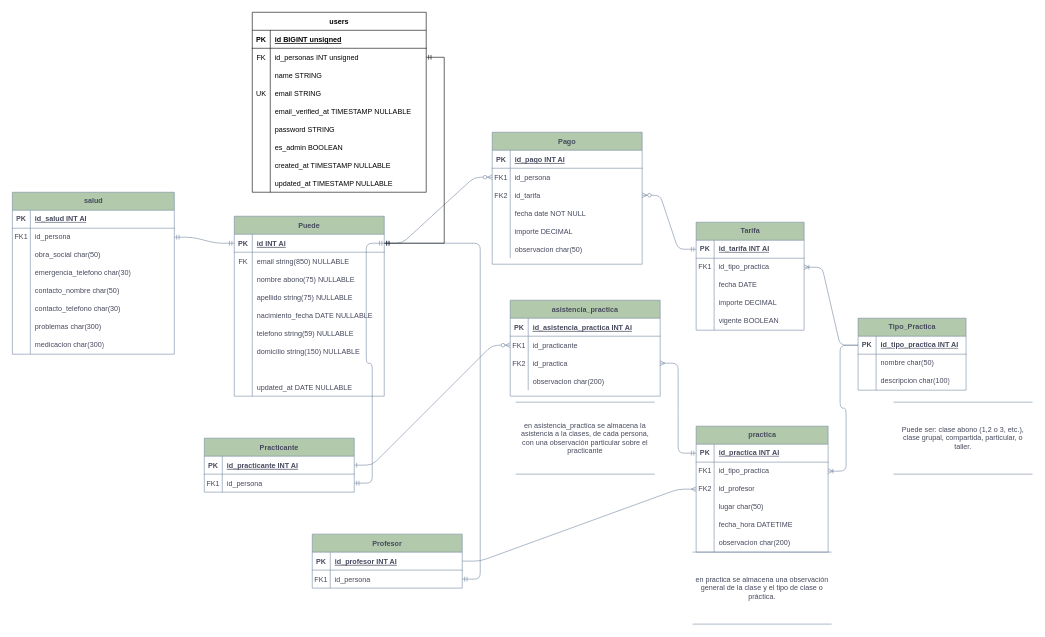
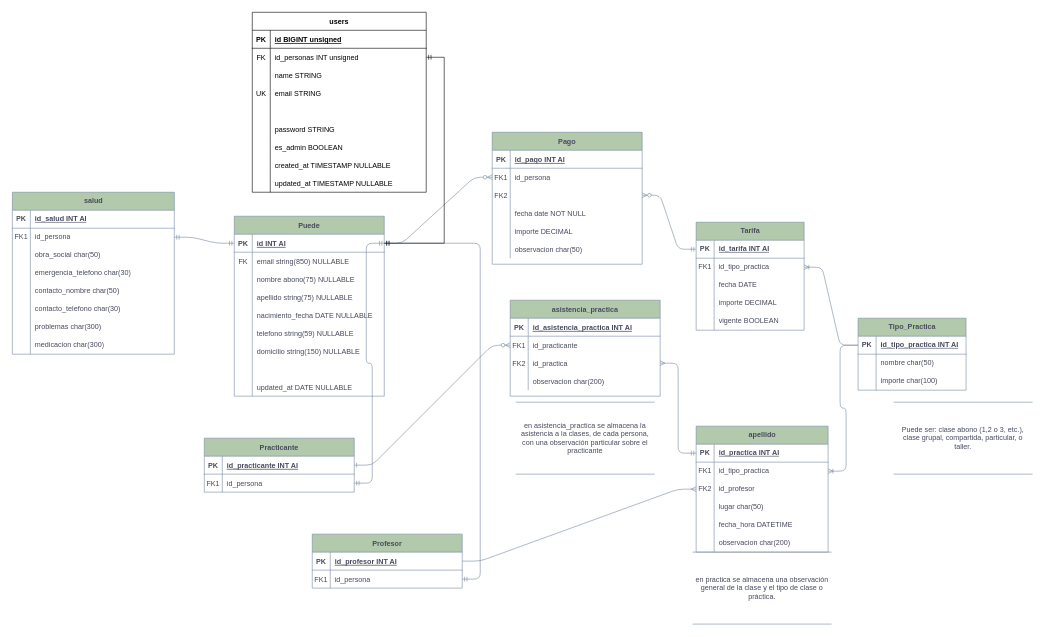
(348, 111) -> none
(576, 195) -> none
(921, 381) -> (914, 381)
(763, 435) -> (763, 435)
